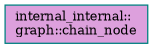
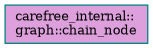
(76, 24) -> (76, 24)
